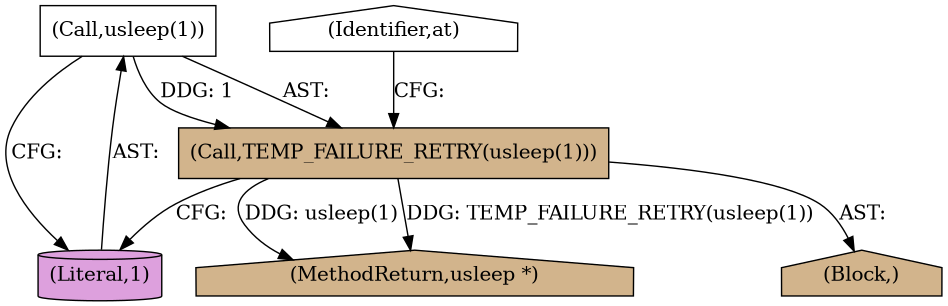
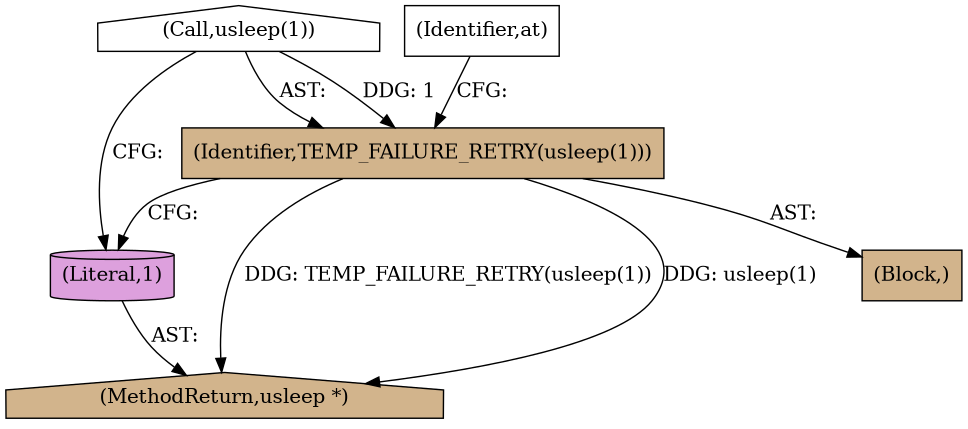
(128, 31) -> (239, 31)
(394, 31) -> (482, 31)
(394, 153) -> (423, 153)
(109, 160) -> (144, 338)
(862, 275) -> (912, 275)
